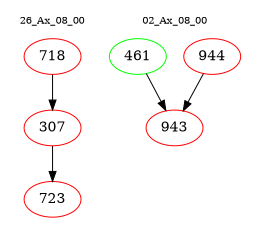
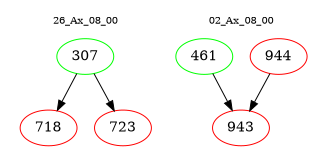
(53, 87) -> (69, 88)
(53, 128) -> (85, 57)
